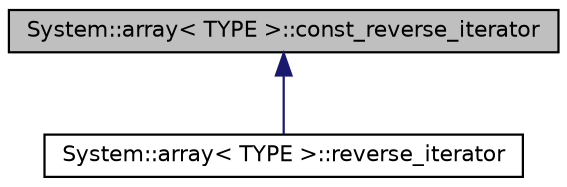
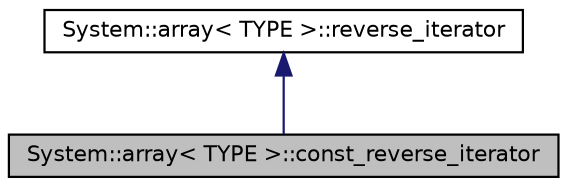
(284, 105) -> (284, 105)
